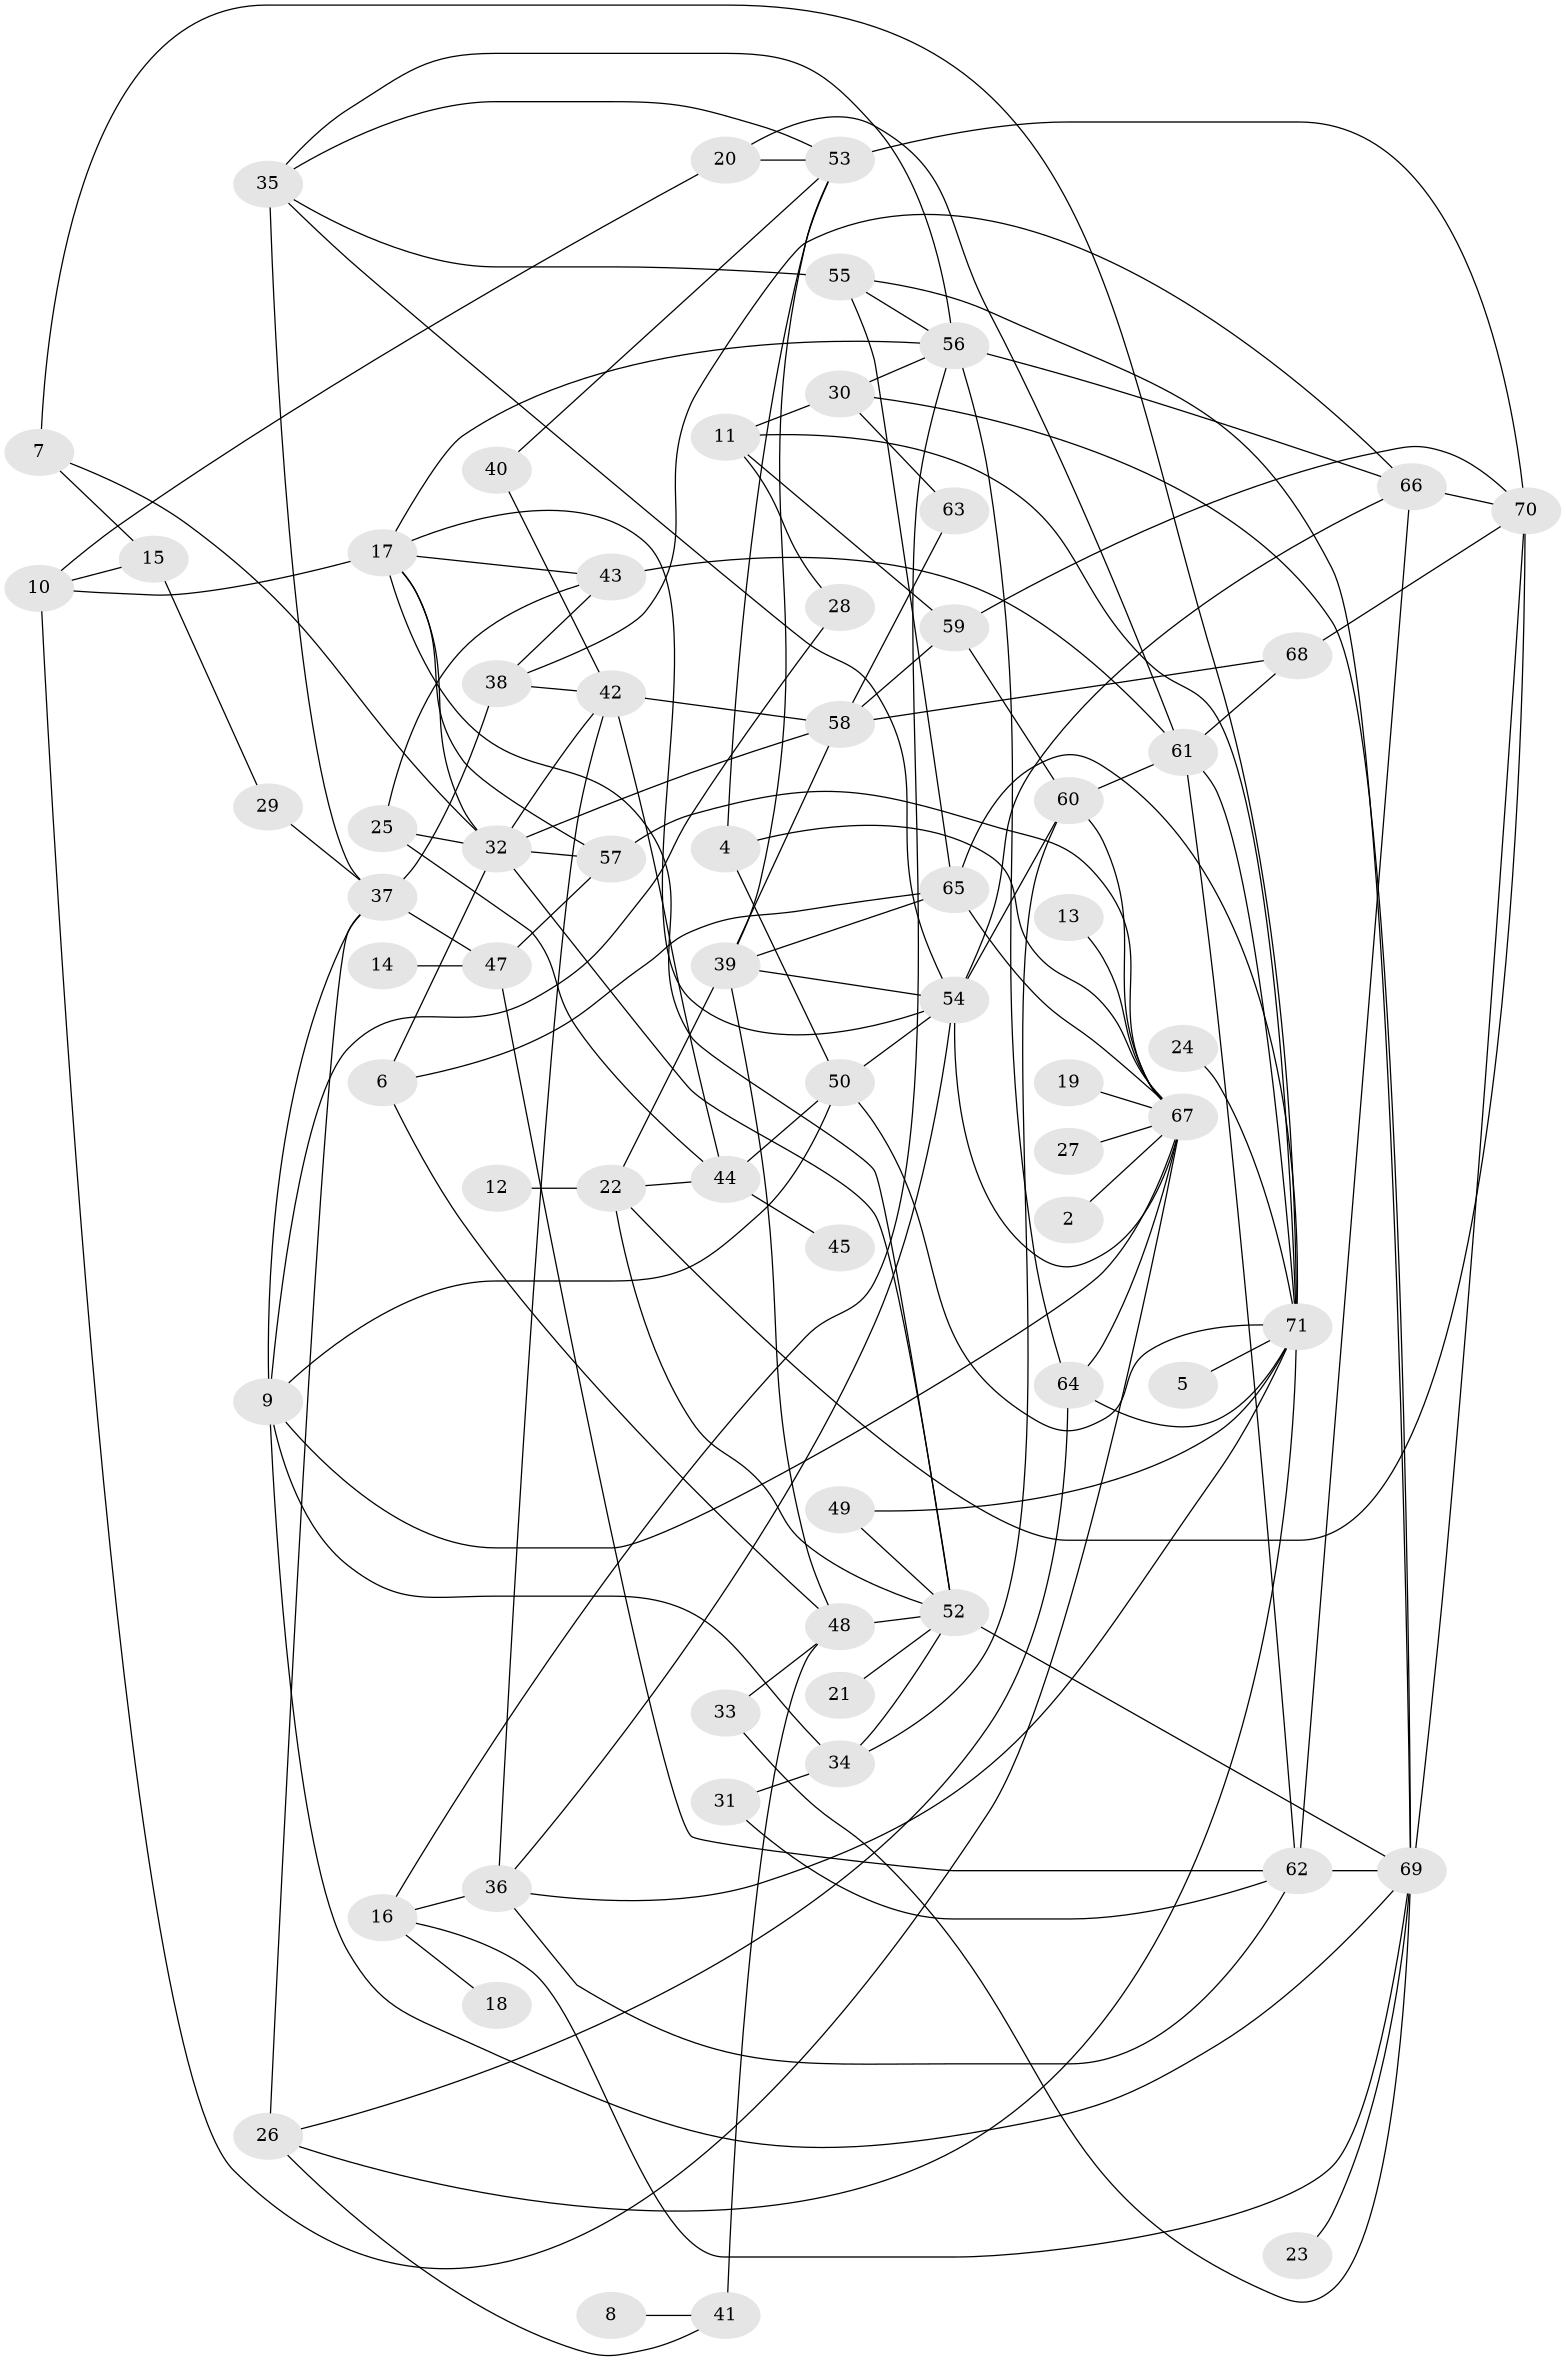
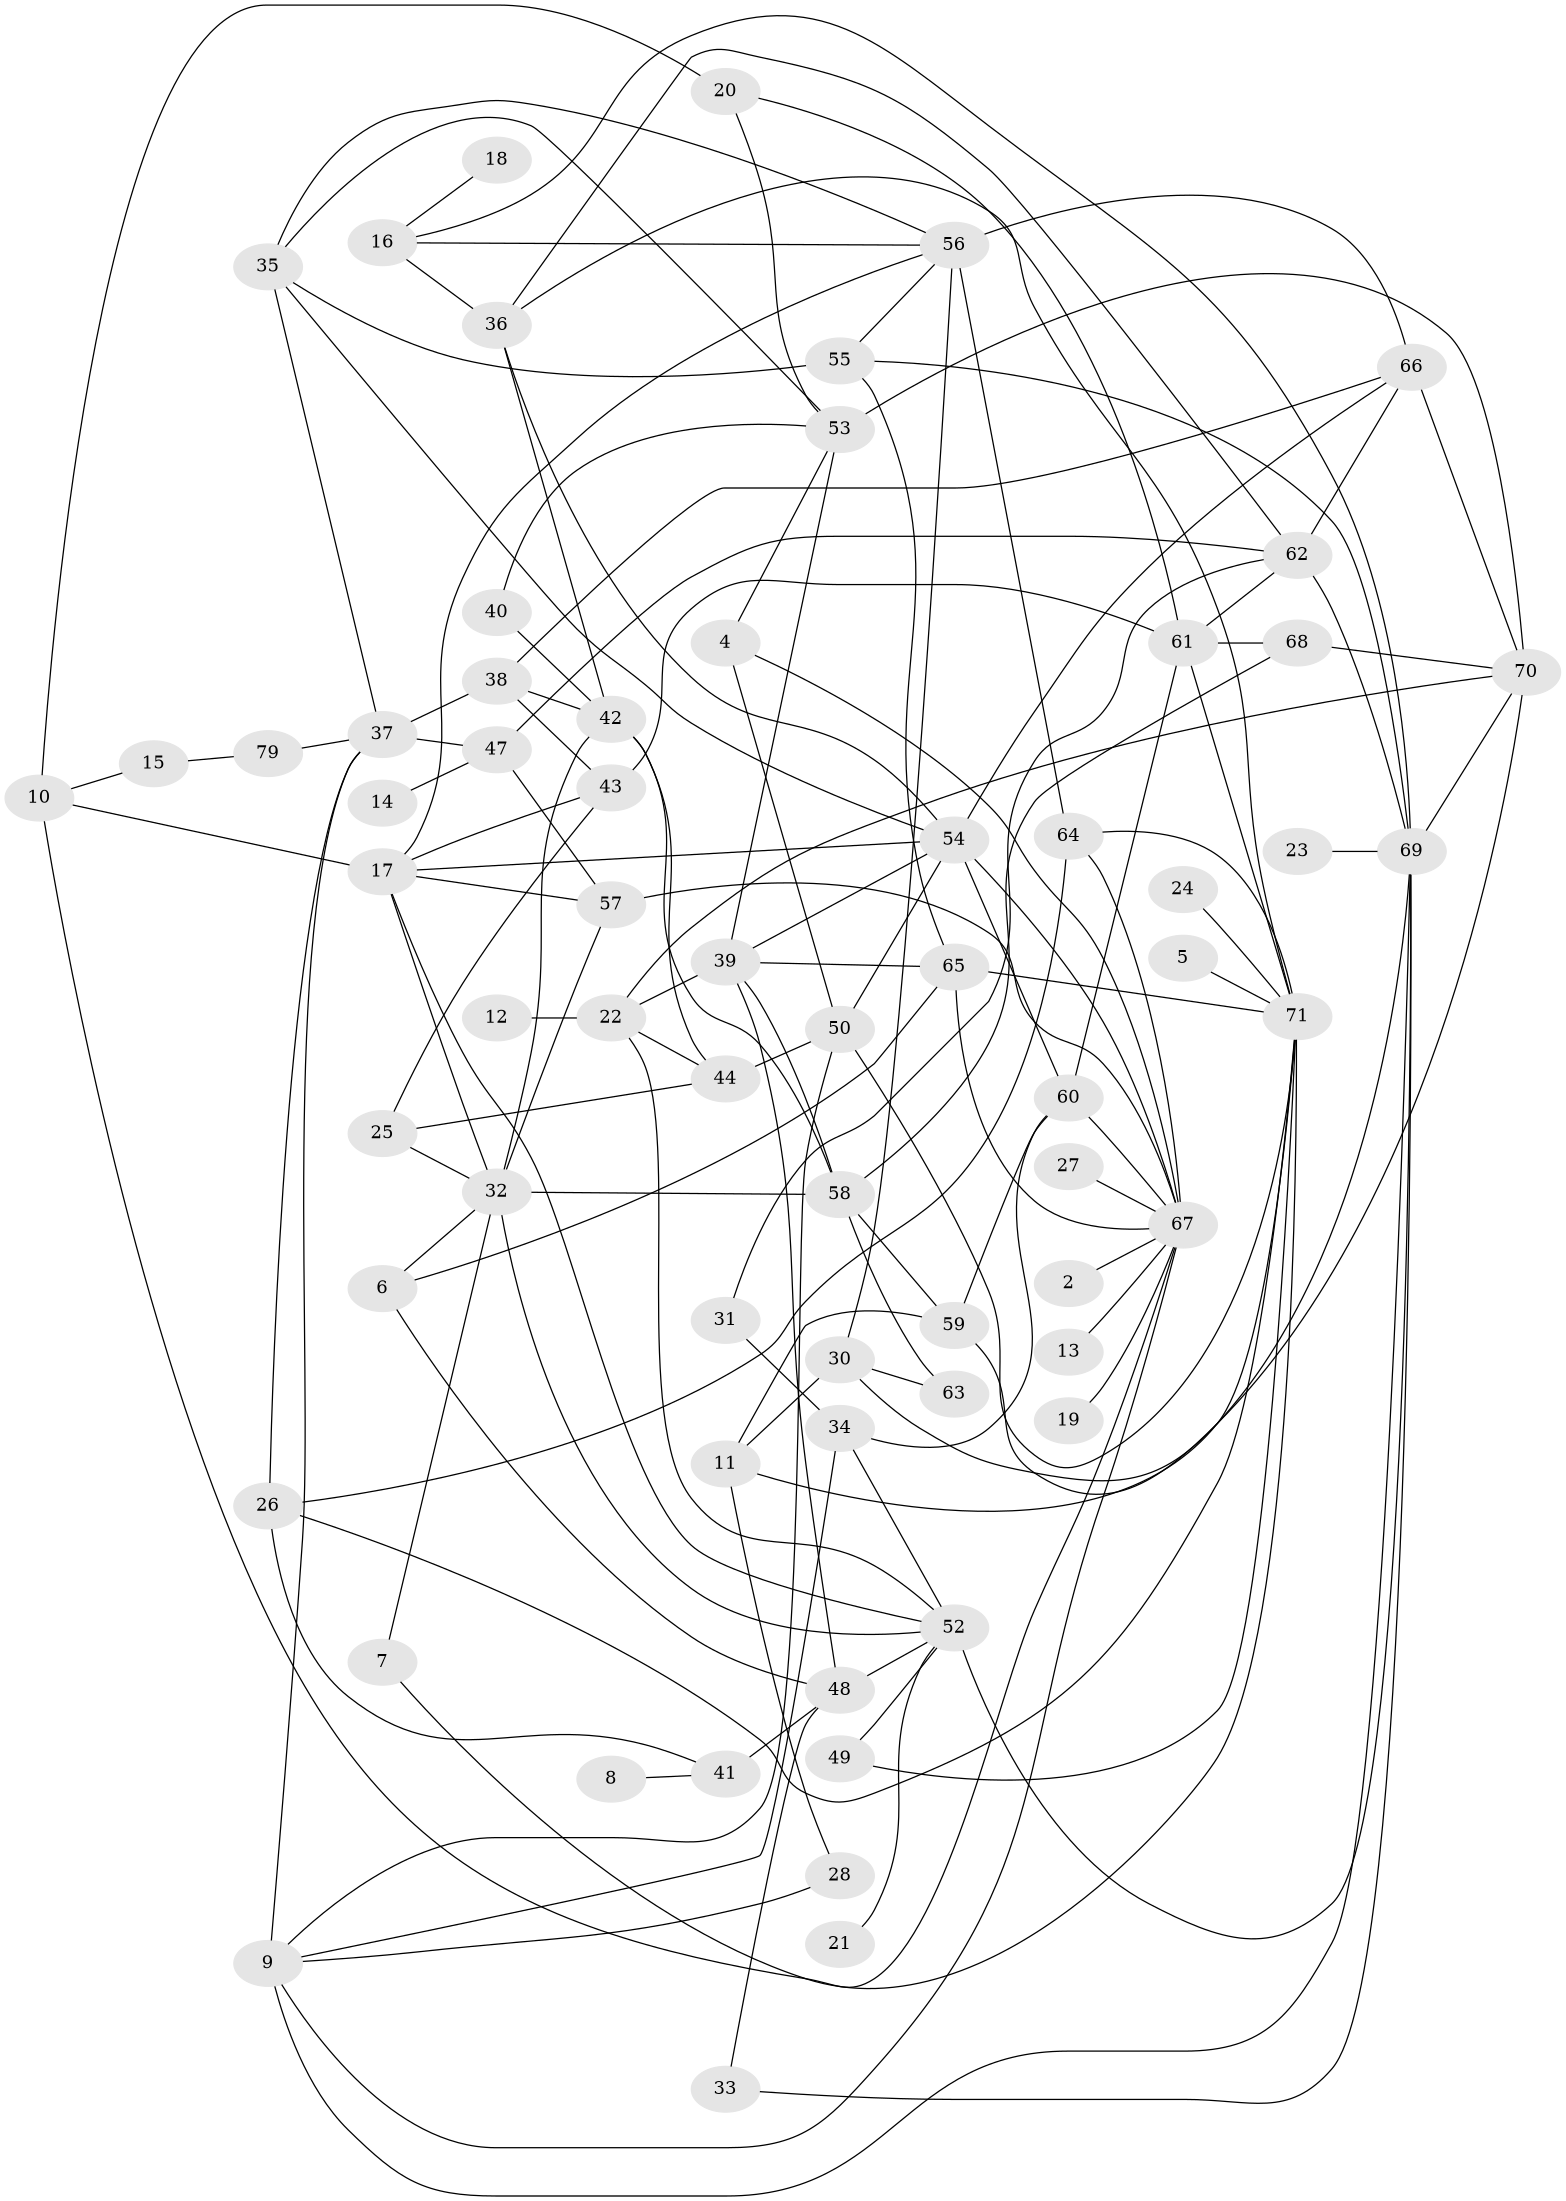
(97, 506) -> none
(268, 807) -> (268, 754)
(840, 1248) -> none
